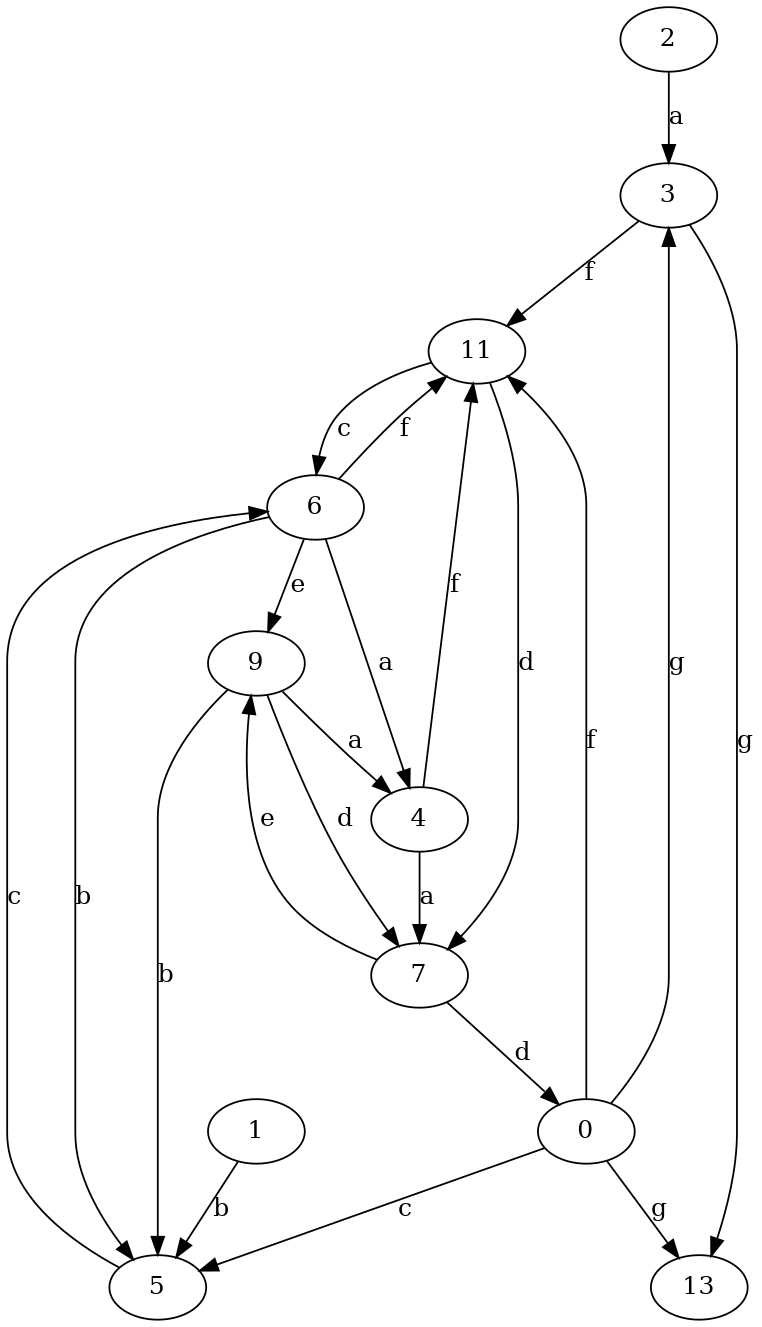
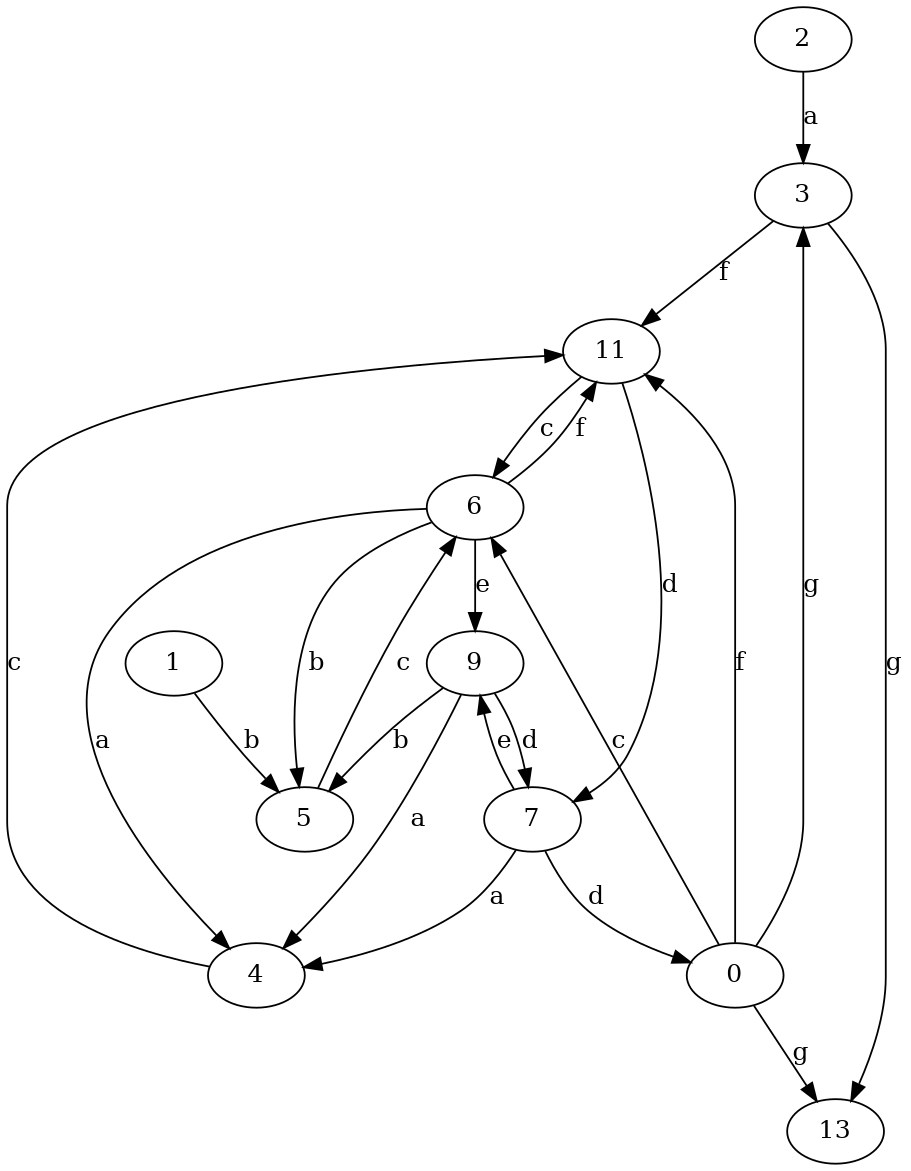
(455, 585) -> (14, 663)
(420, 888) -> (432, 928)
(381, 1206) -> (610, 750)
